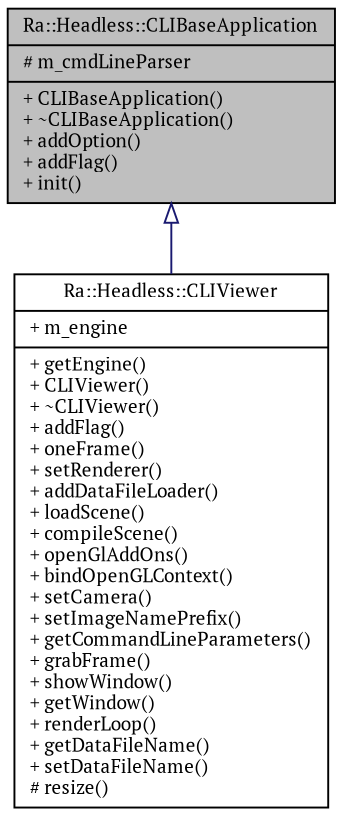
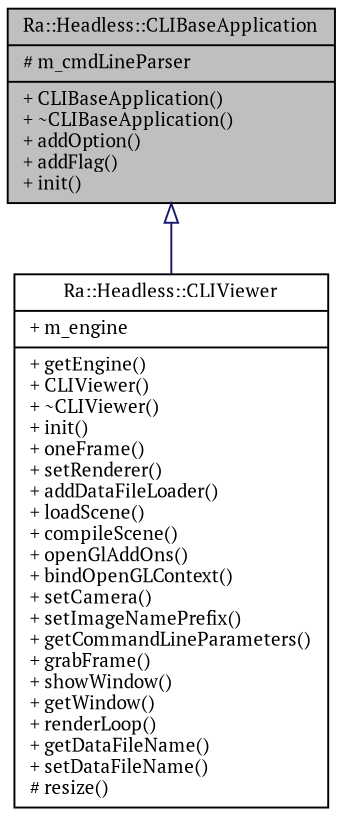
(78, 428) -> (60, 428)
